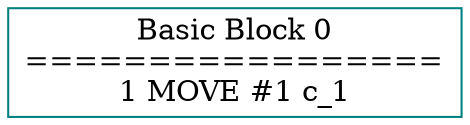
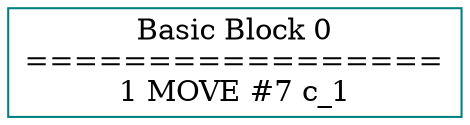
(235, 63) -> (235, 63)
